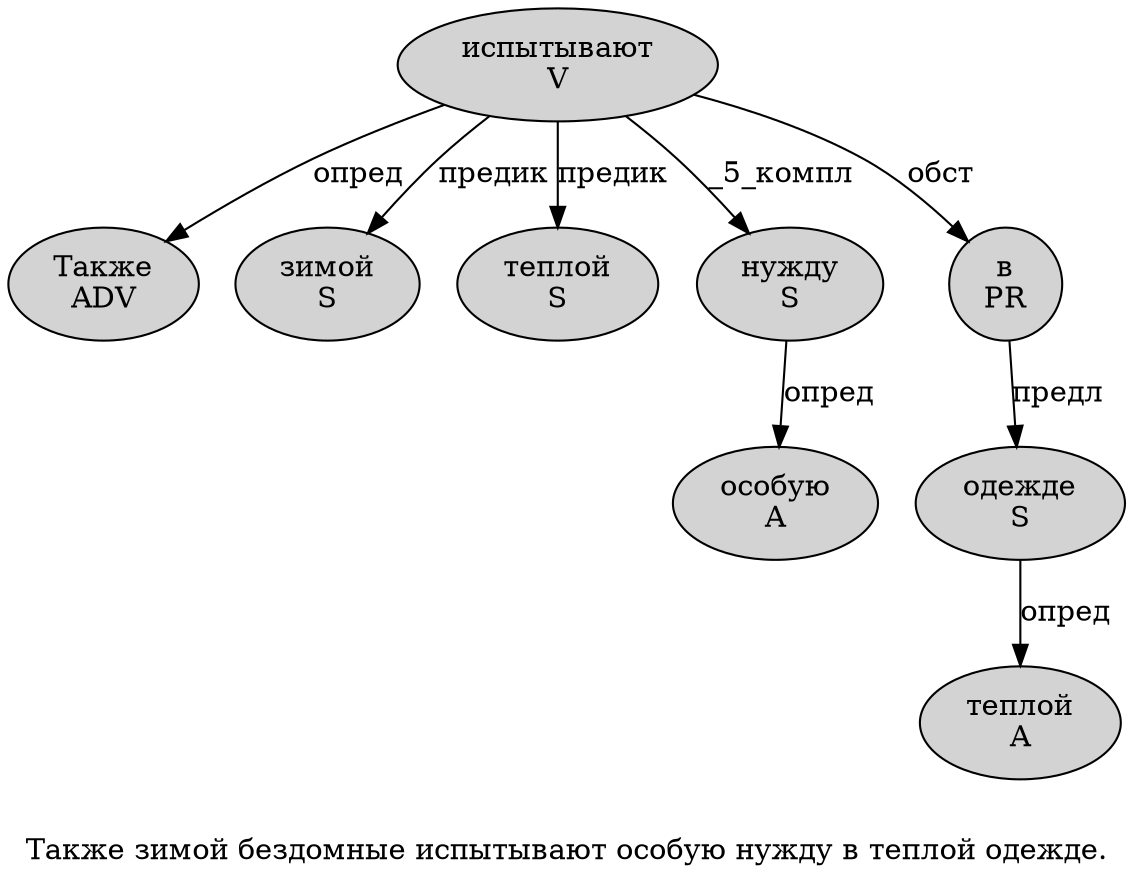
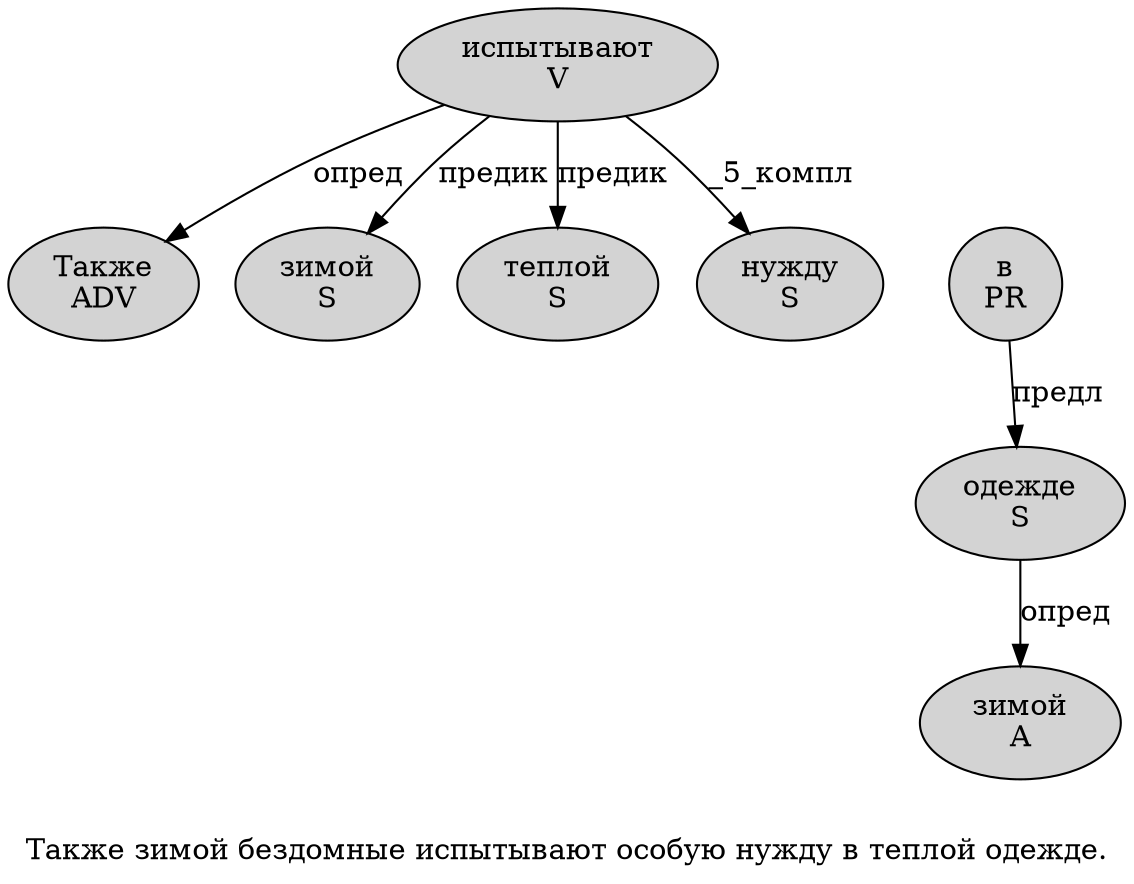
(832, 143) -> none
(775, 503) -> none
(1020, 723) -> (1020, 723)
